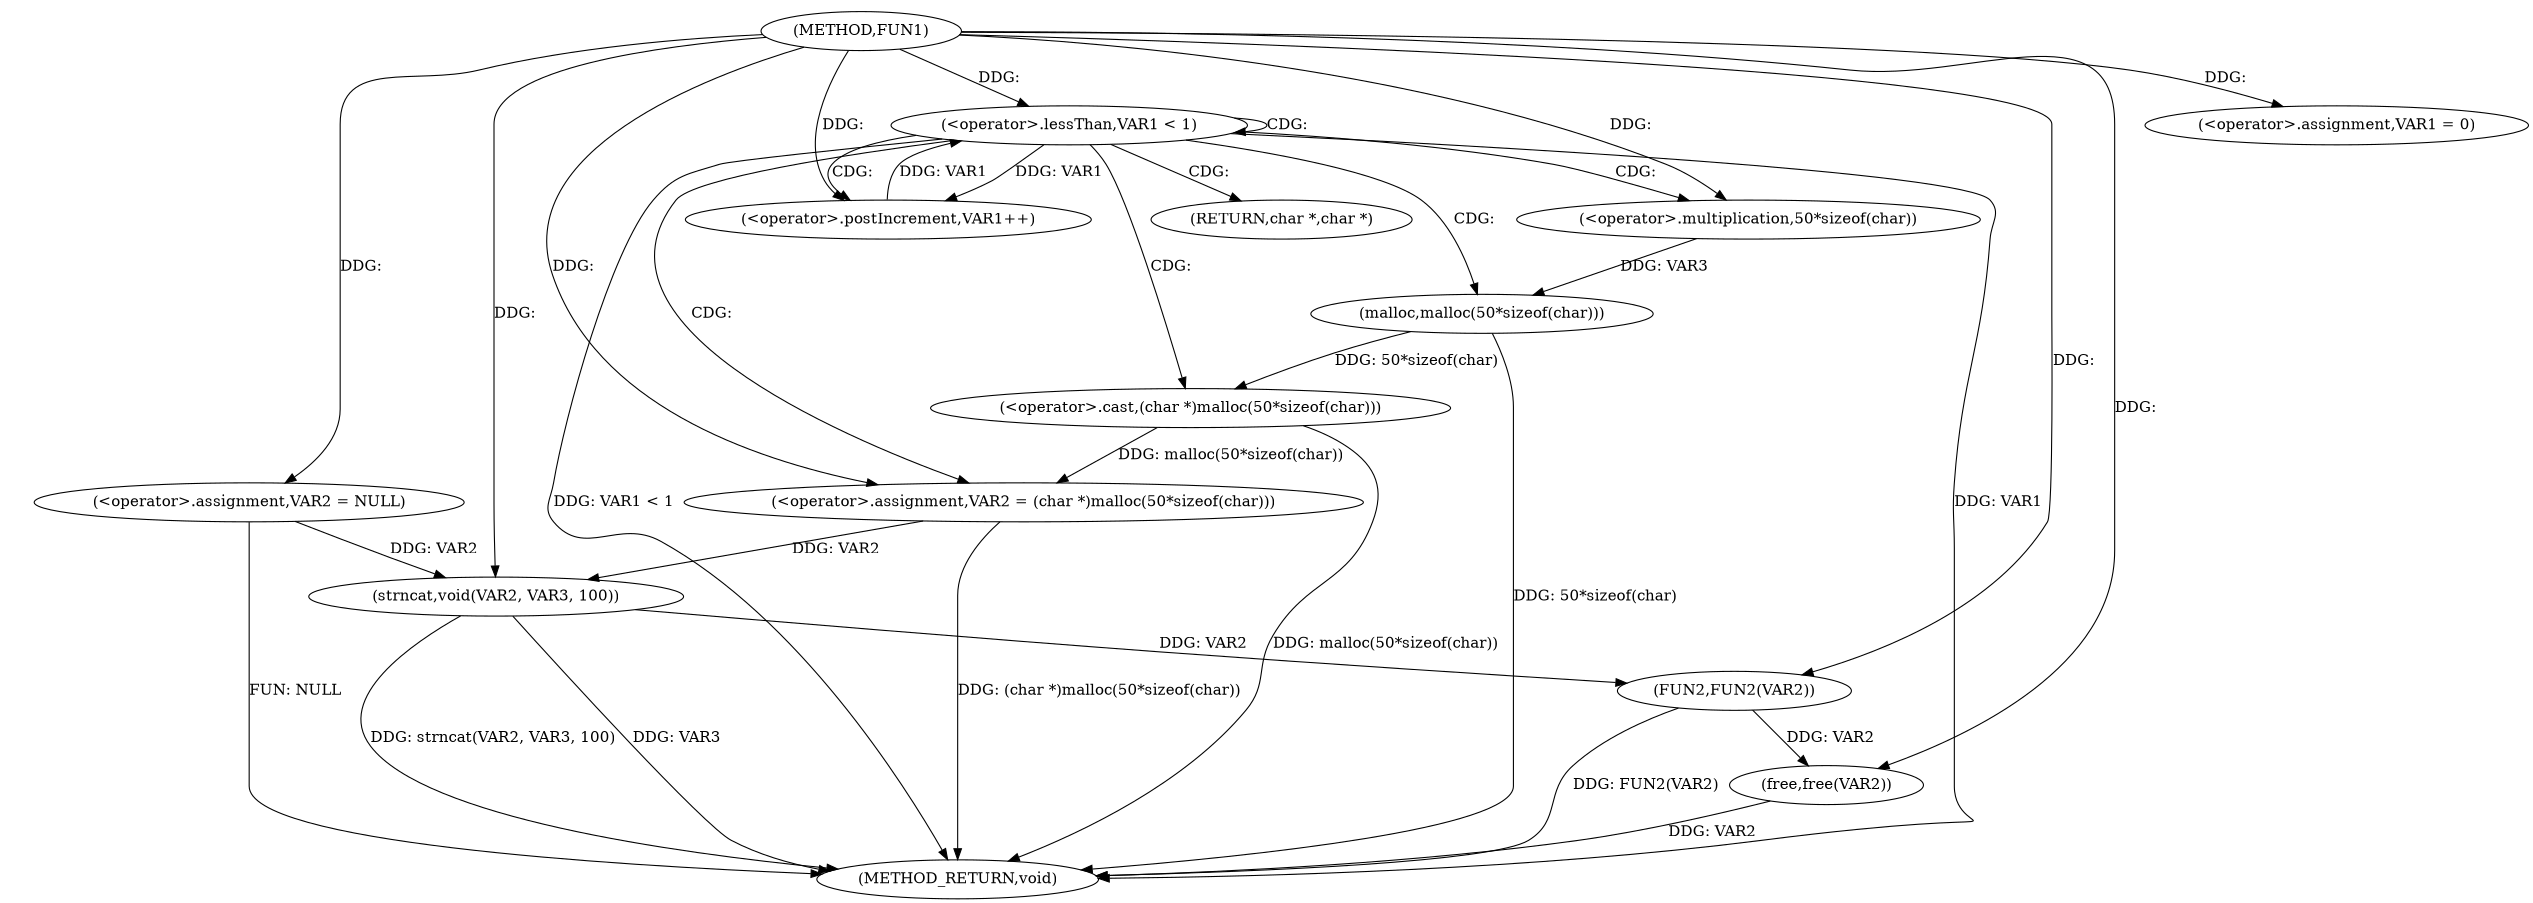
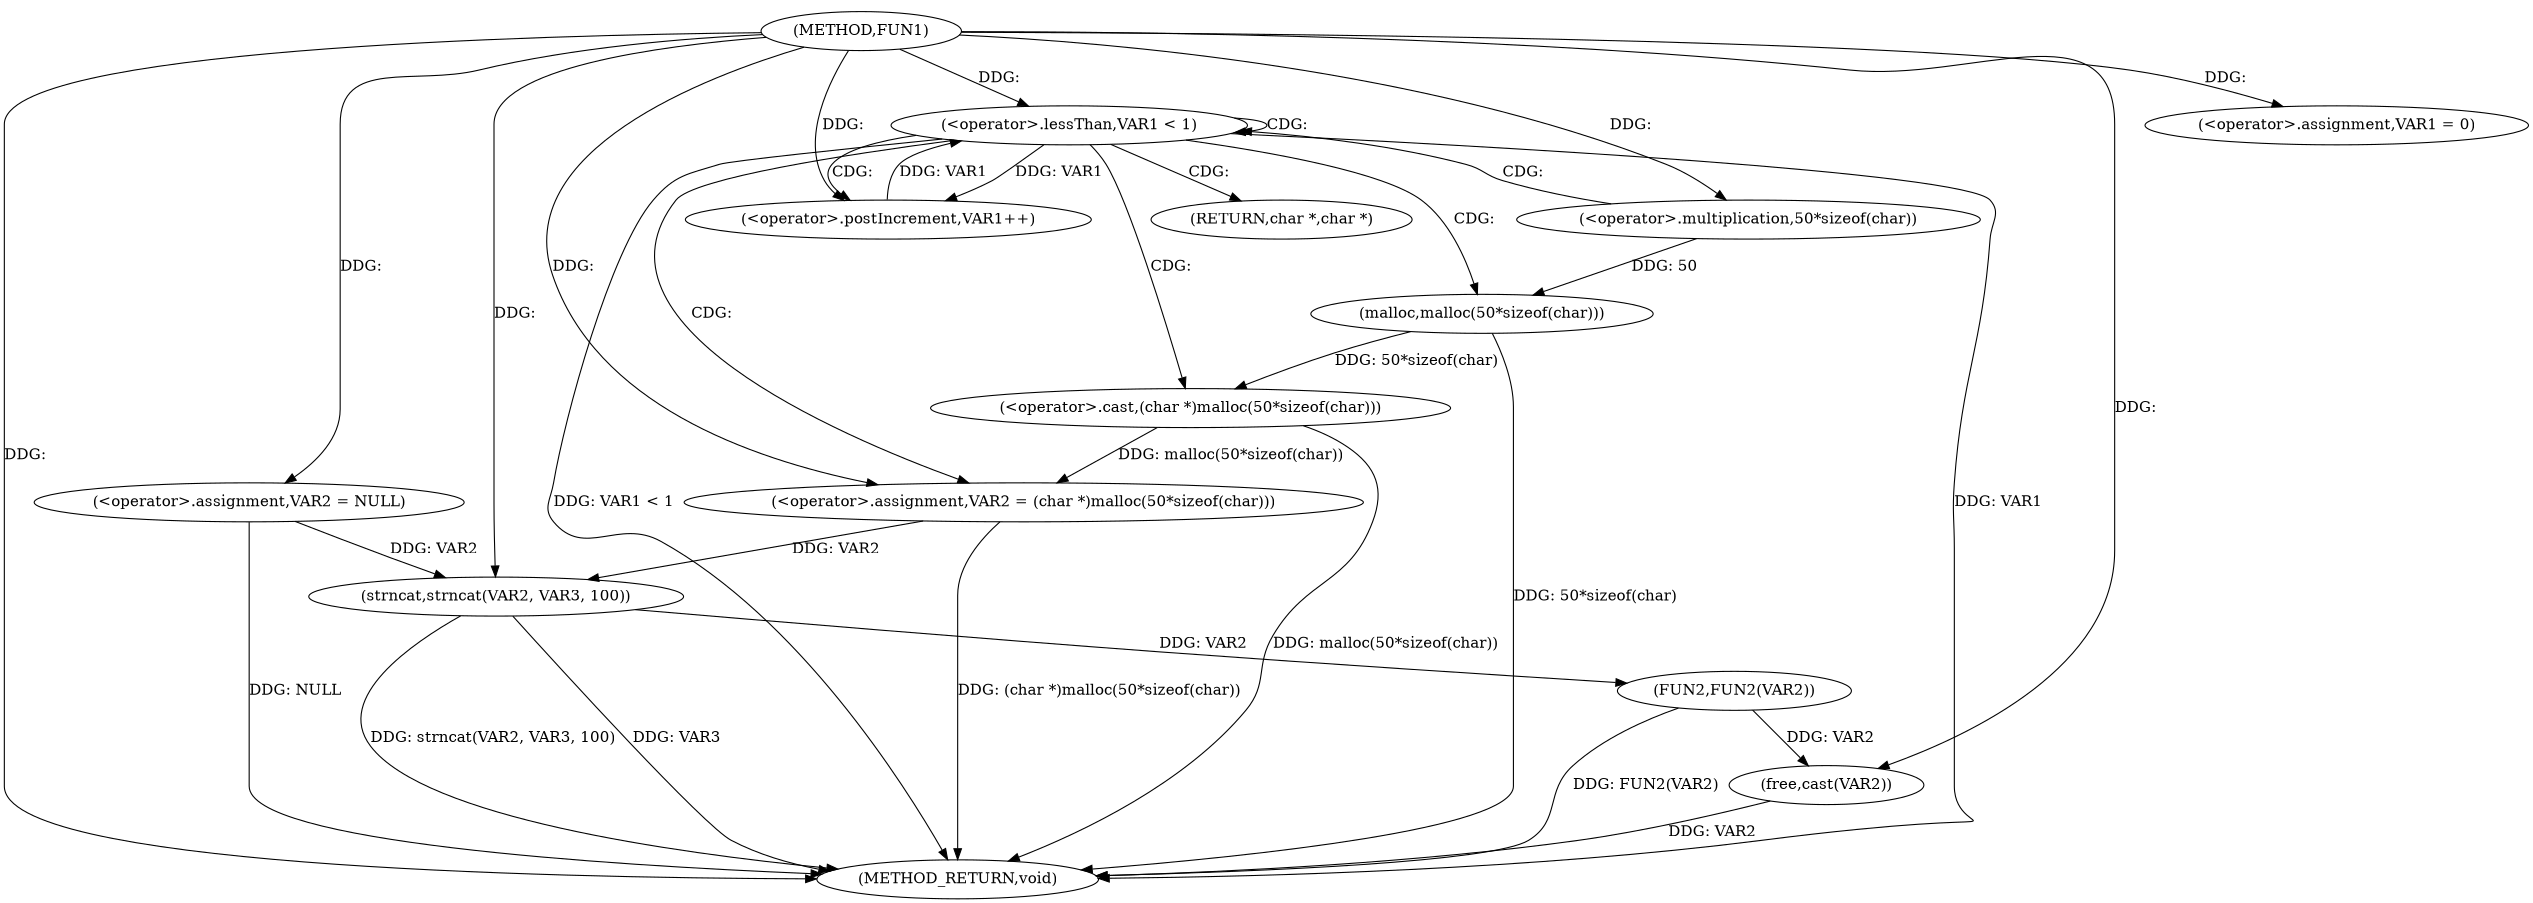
(1850, 81) -> (4, 478)
(1483, 153) -> (1434, 157)
(1665, 267) -> (1665, 267)
(496, 597) -> (496, 597)
(295, 691) -> (295, 691)
(1826, 785) -> (1826, 785)
